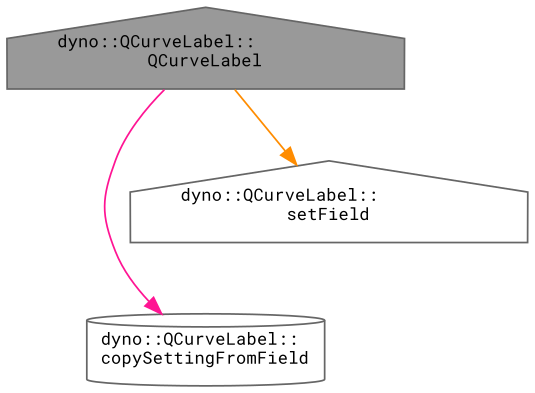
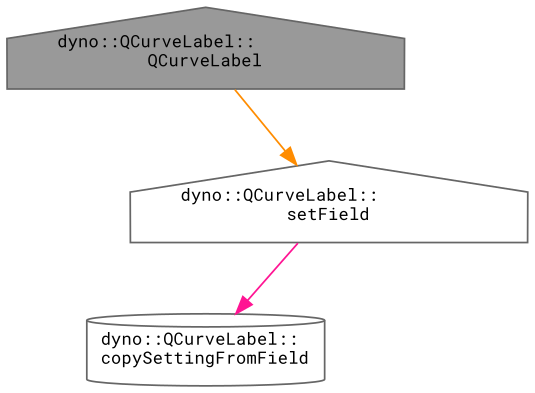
(106, 193) -> (273, 272)
